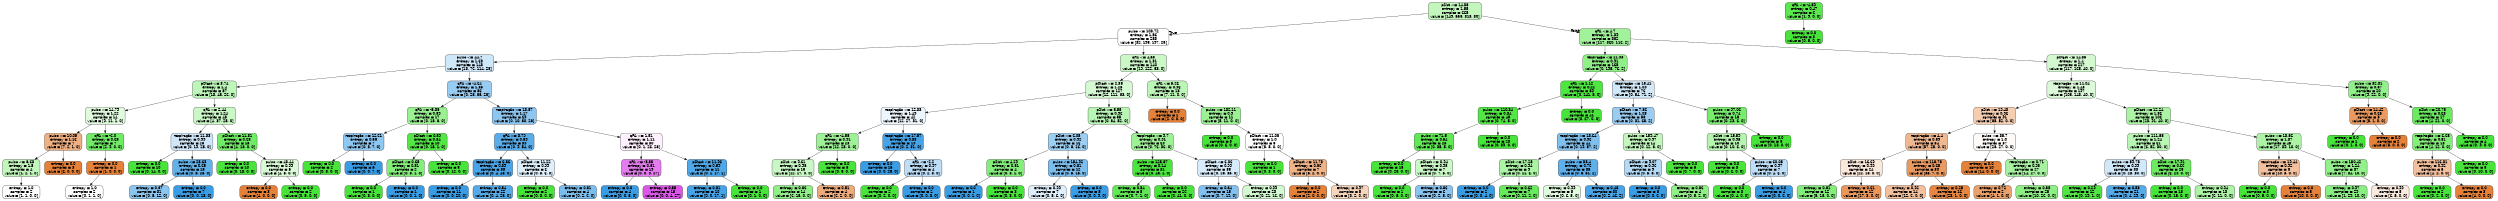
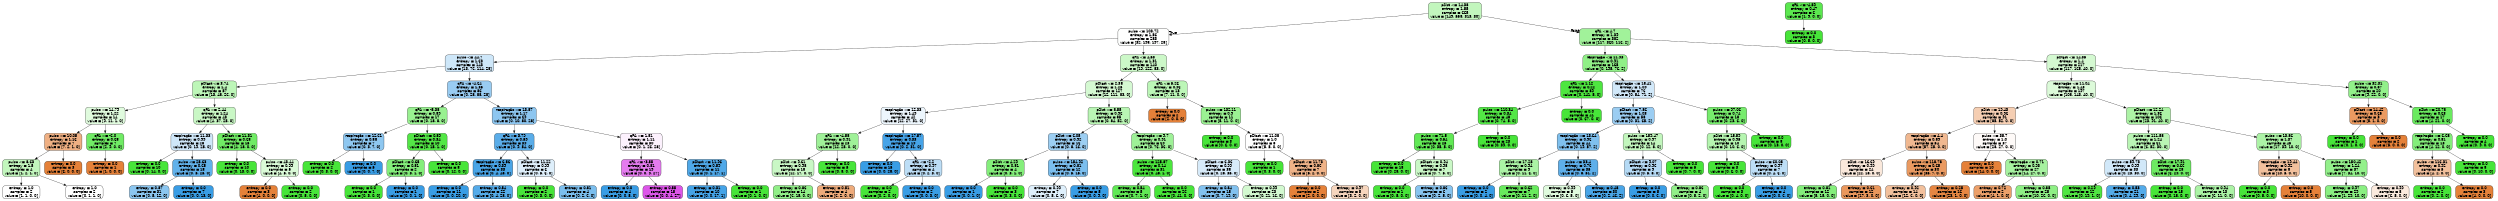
(96, 179) -> (52, 180)
